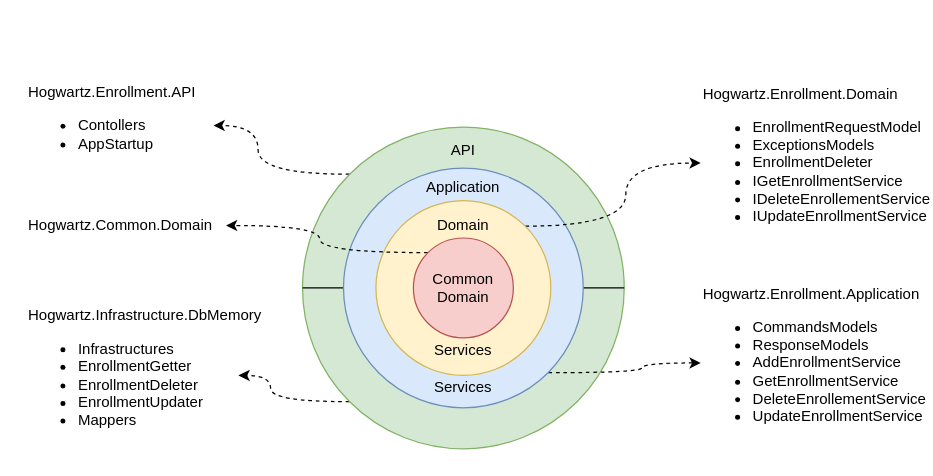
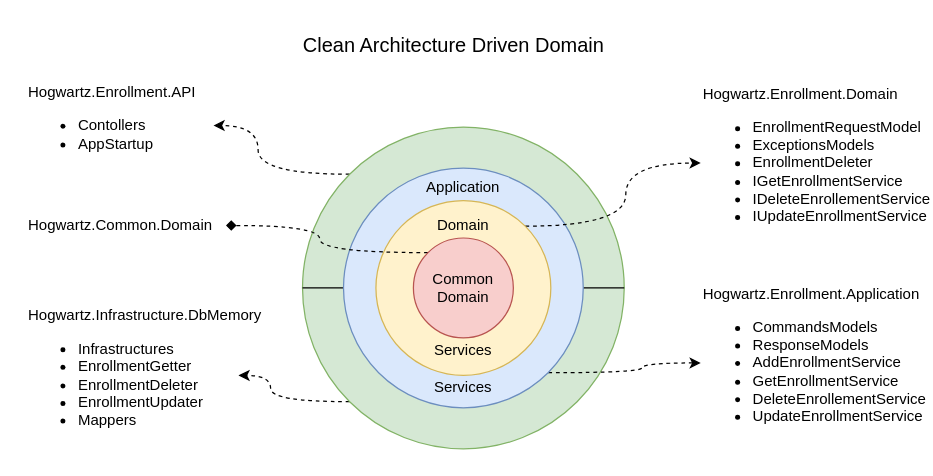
none -> (457, 44)
(463, 151) -> none
(236, 226) -> (236, 226)
